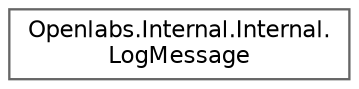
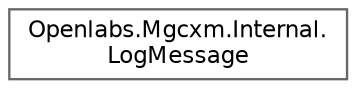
(179, 44) -> (178, 44)
